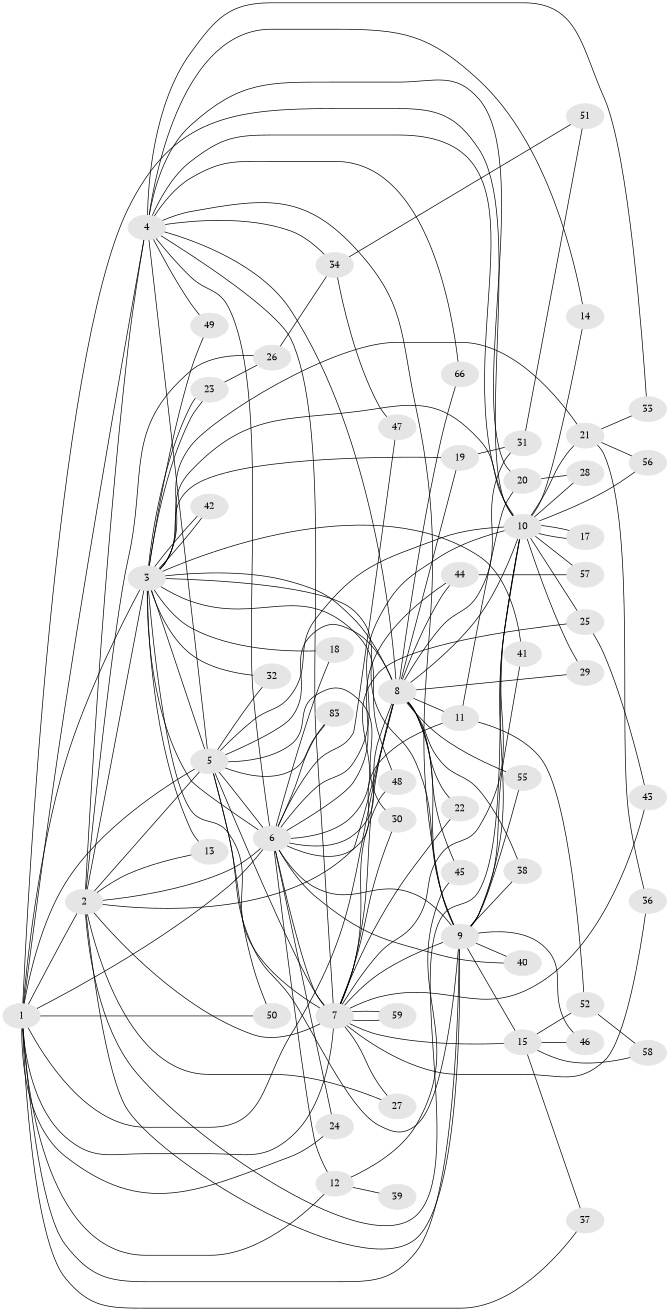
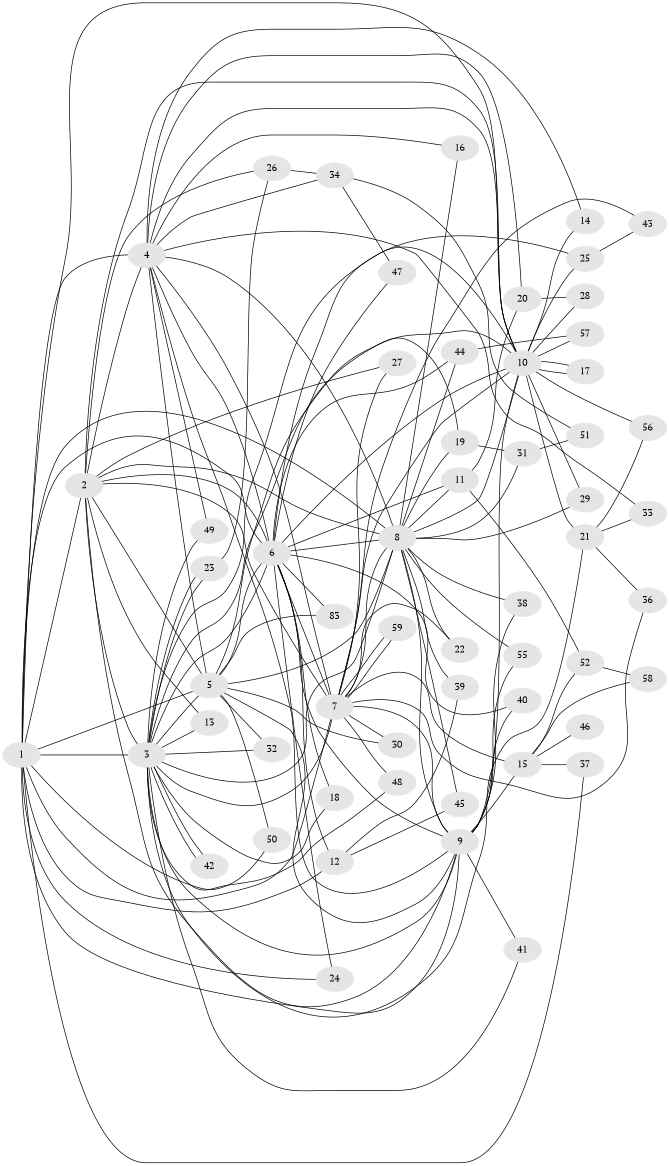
(460, 374) -> (460, 148)
none -> (421, 605)
(266, 891) -> none
(552, 956) -> none
